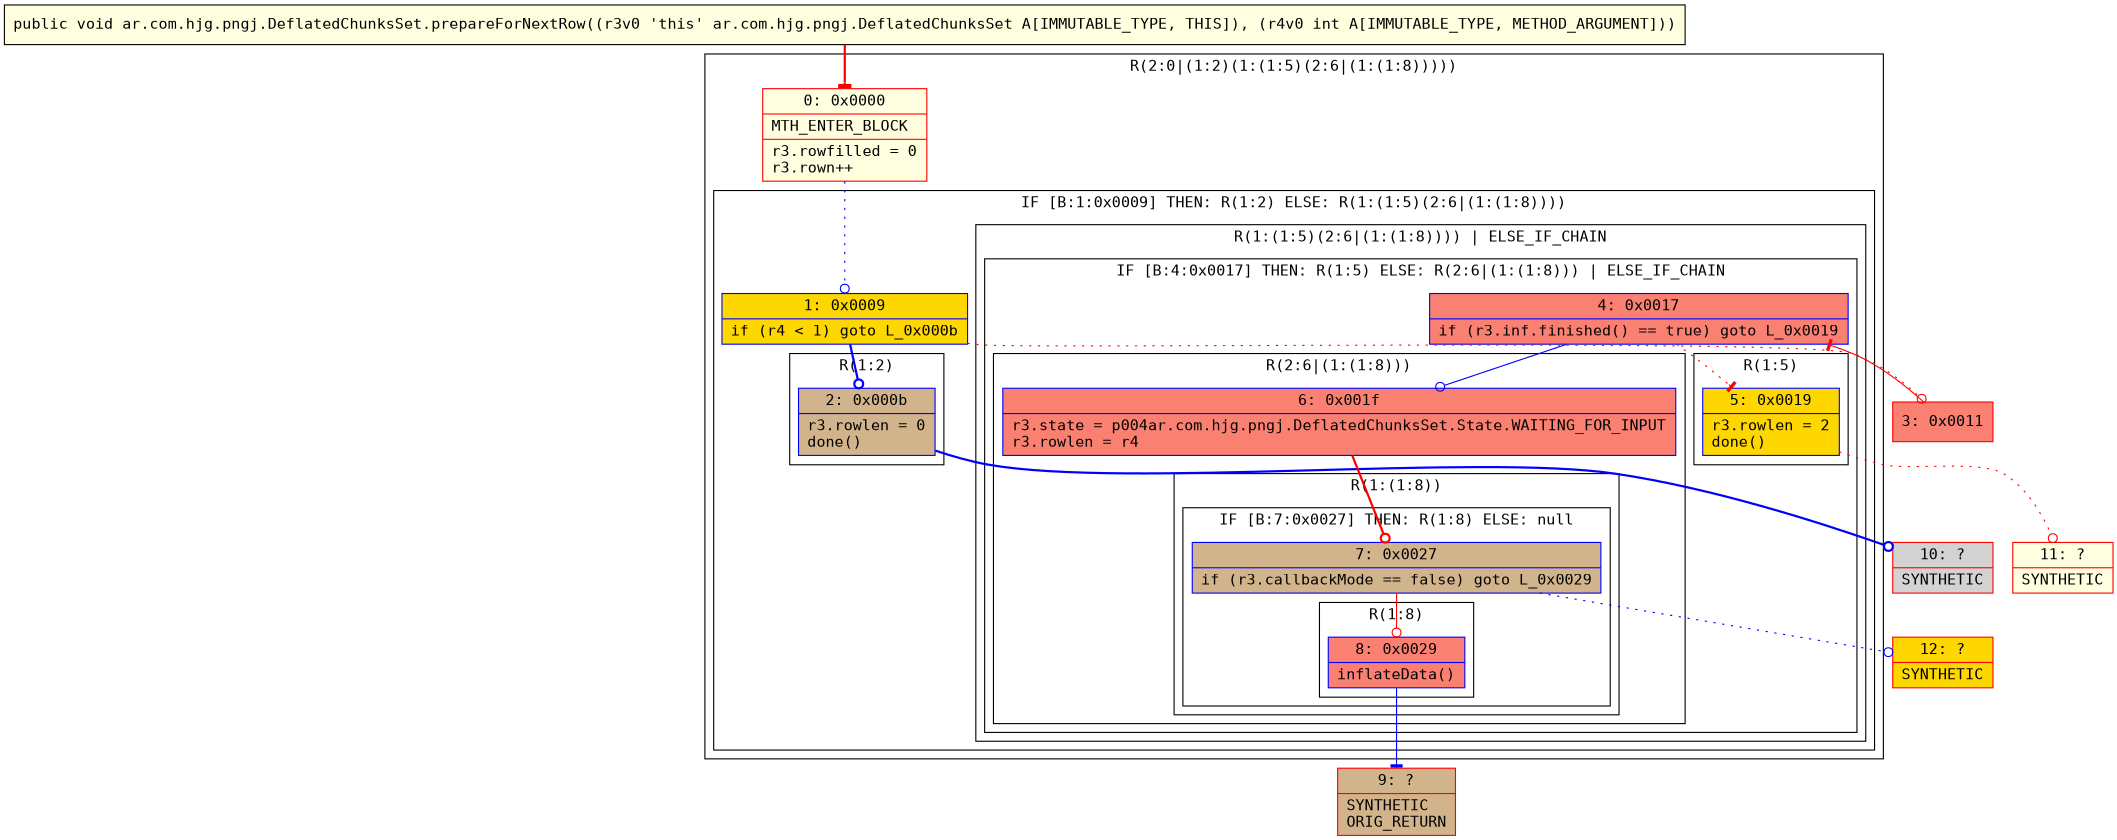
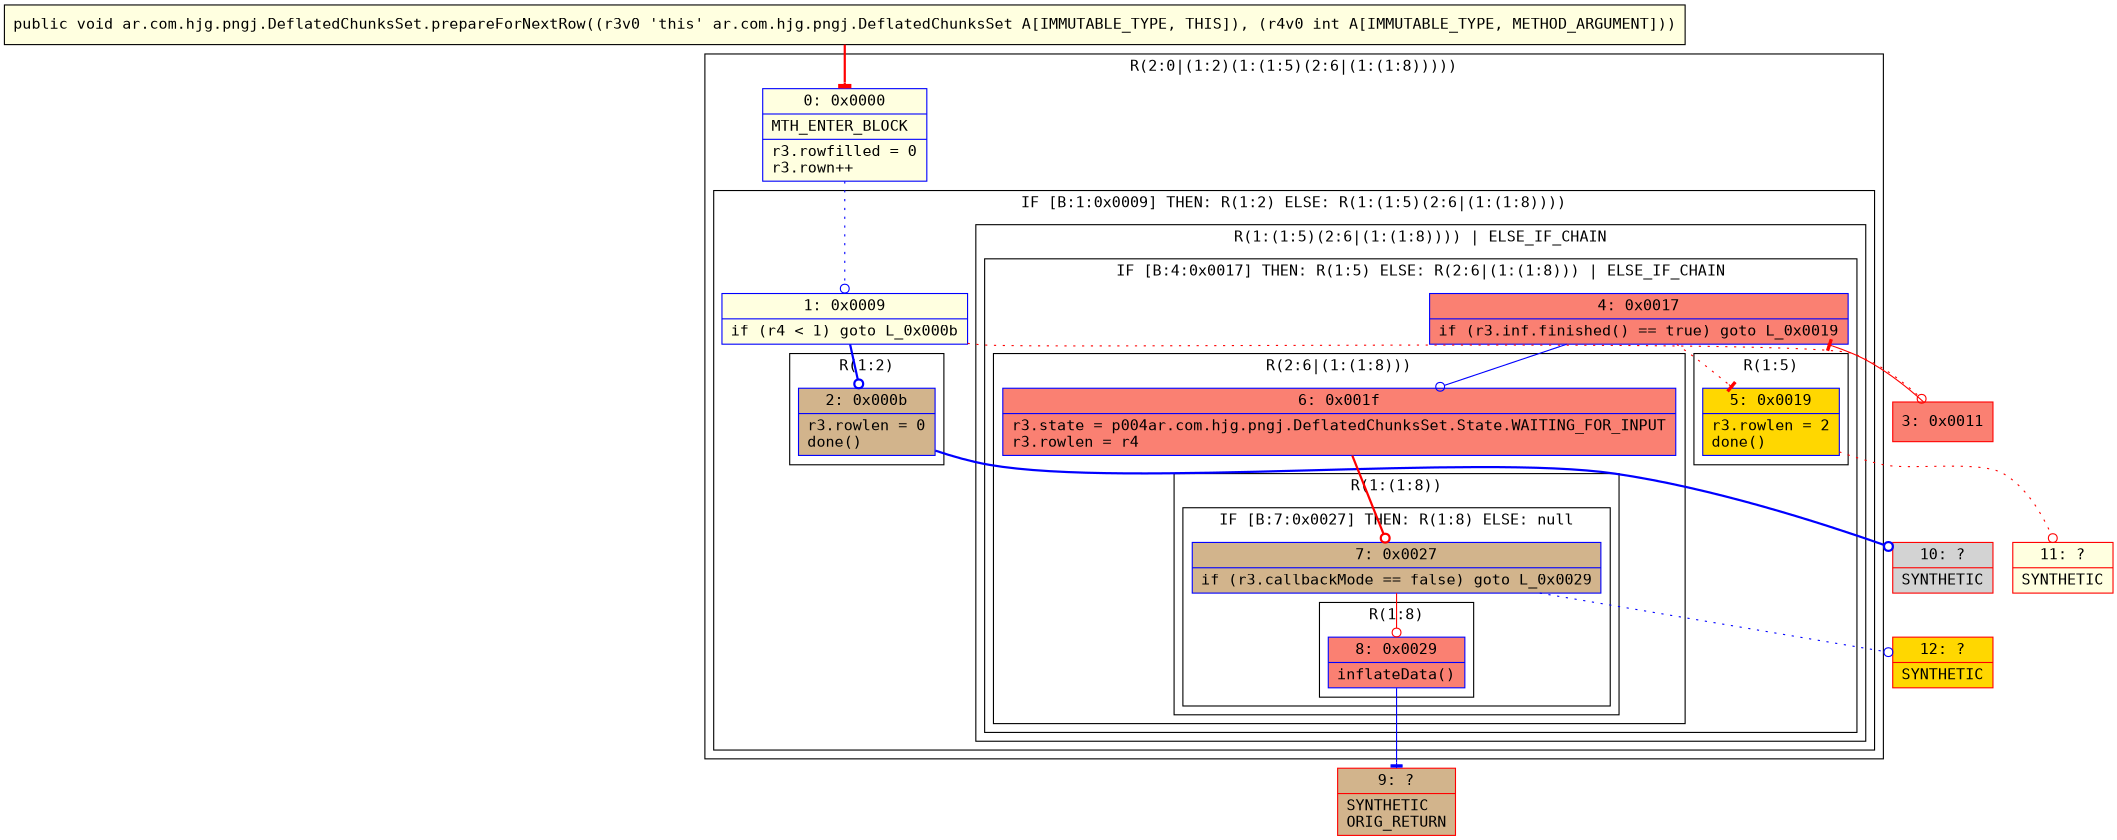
(845, 135) -> (845, 135)
(845, 319) -> (845, 319)
